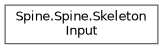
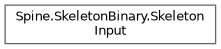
(81, 24) -> (110, 24)
